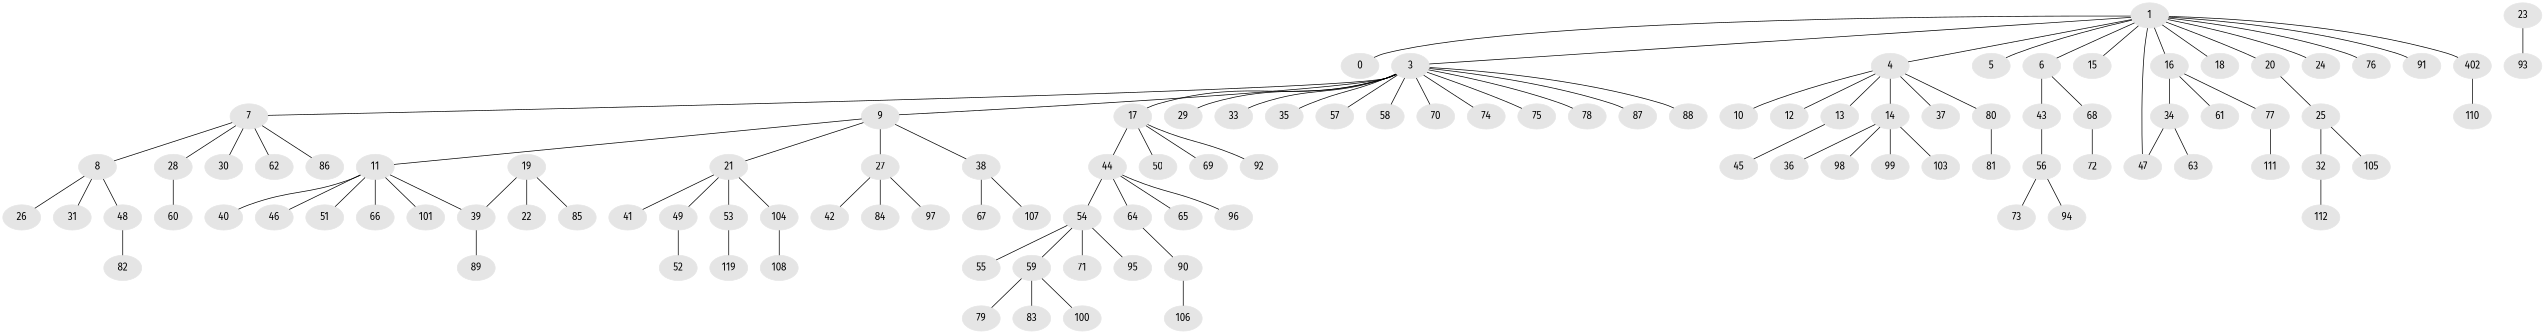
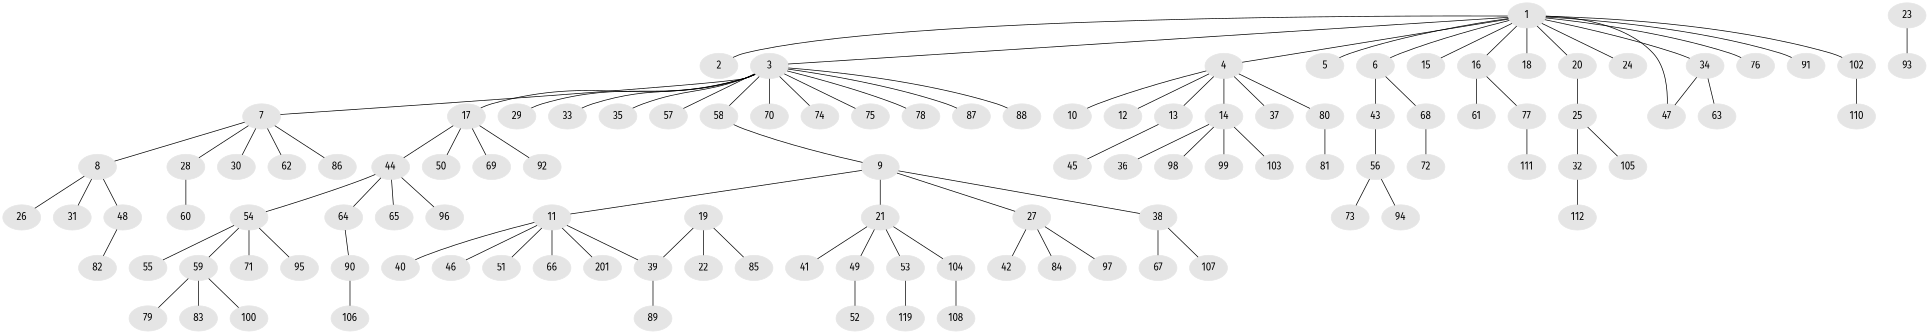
(1360, 66) -> (719, 66)
(2472, 66) -> (1857, 66)
(2169, 91) -> (1618, 37)
(1148, 100) -> (797, 146)
(426, 217) -> (602, 268)
